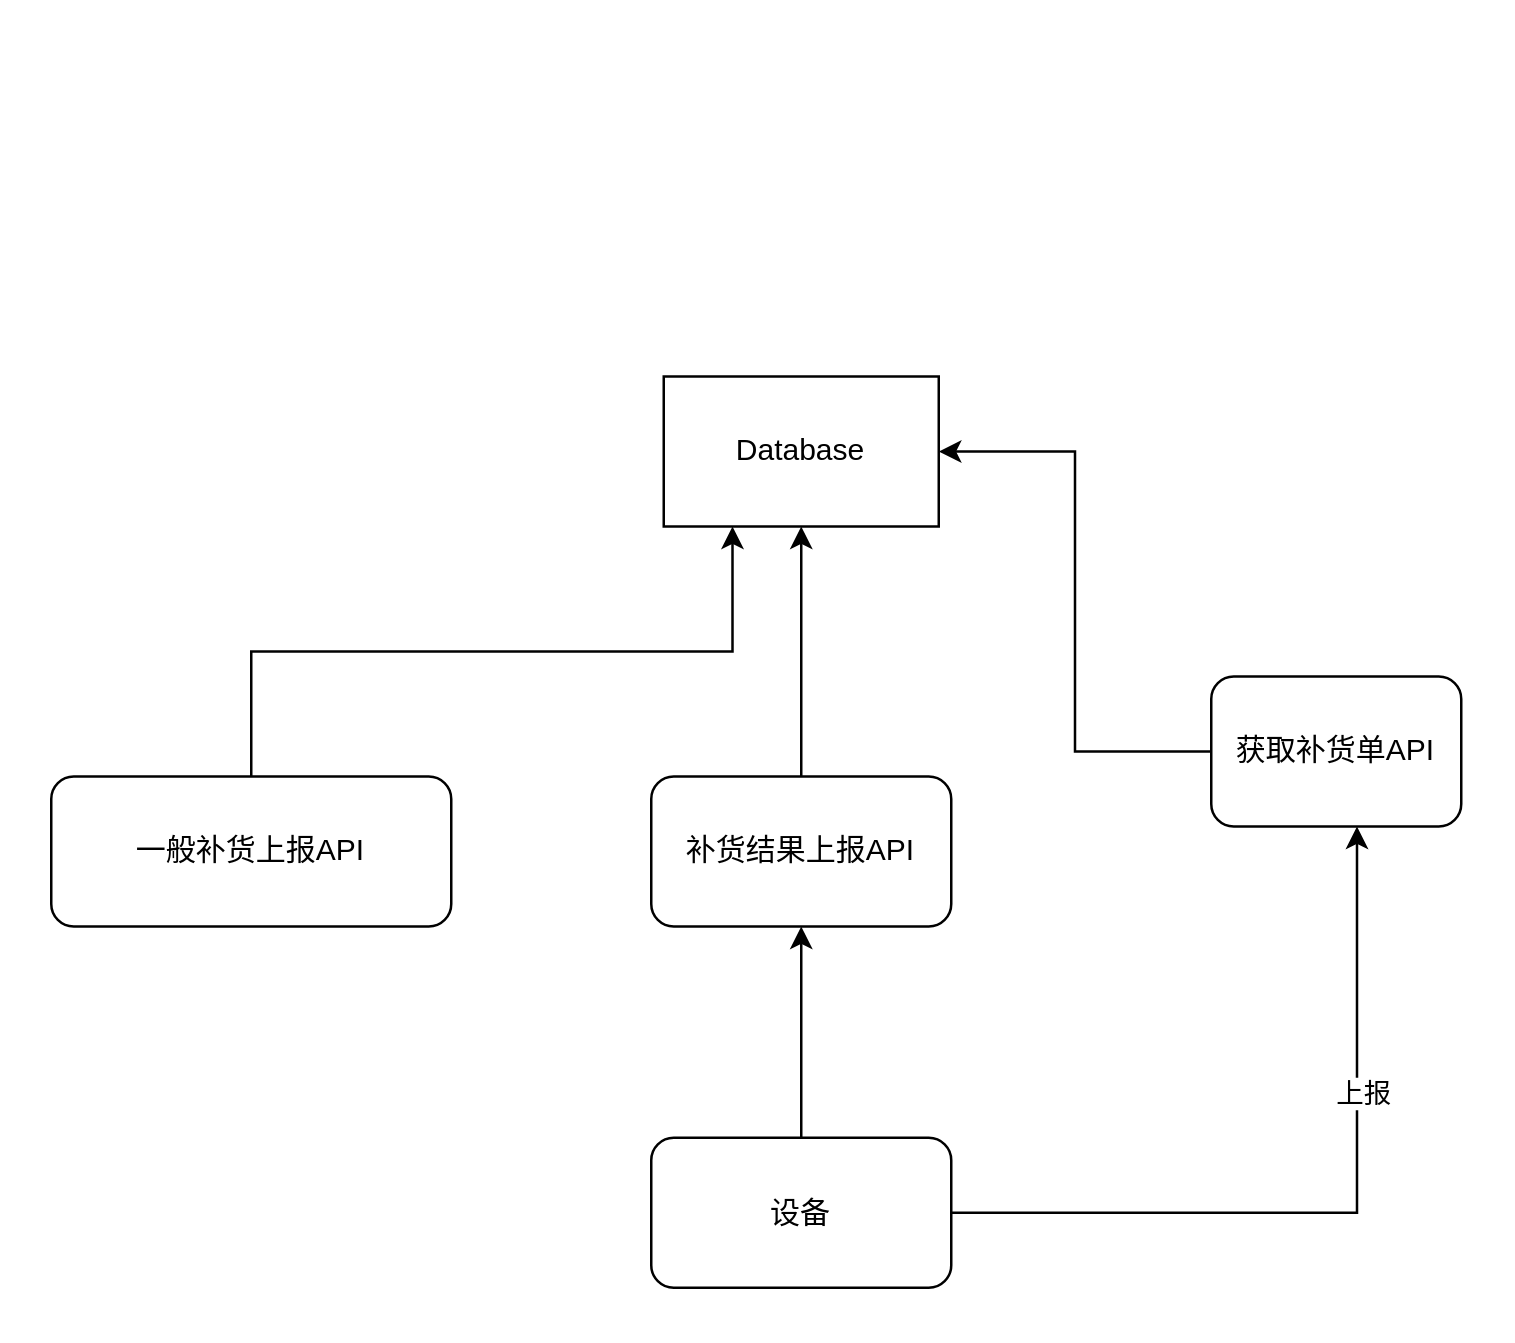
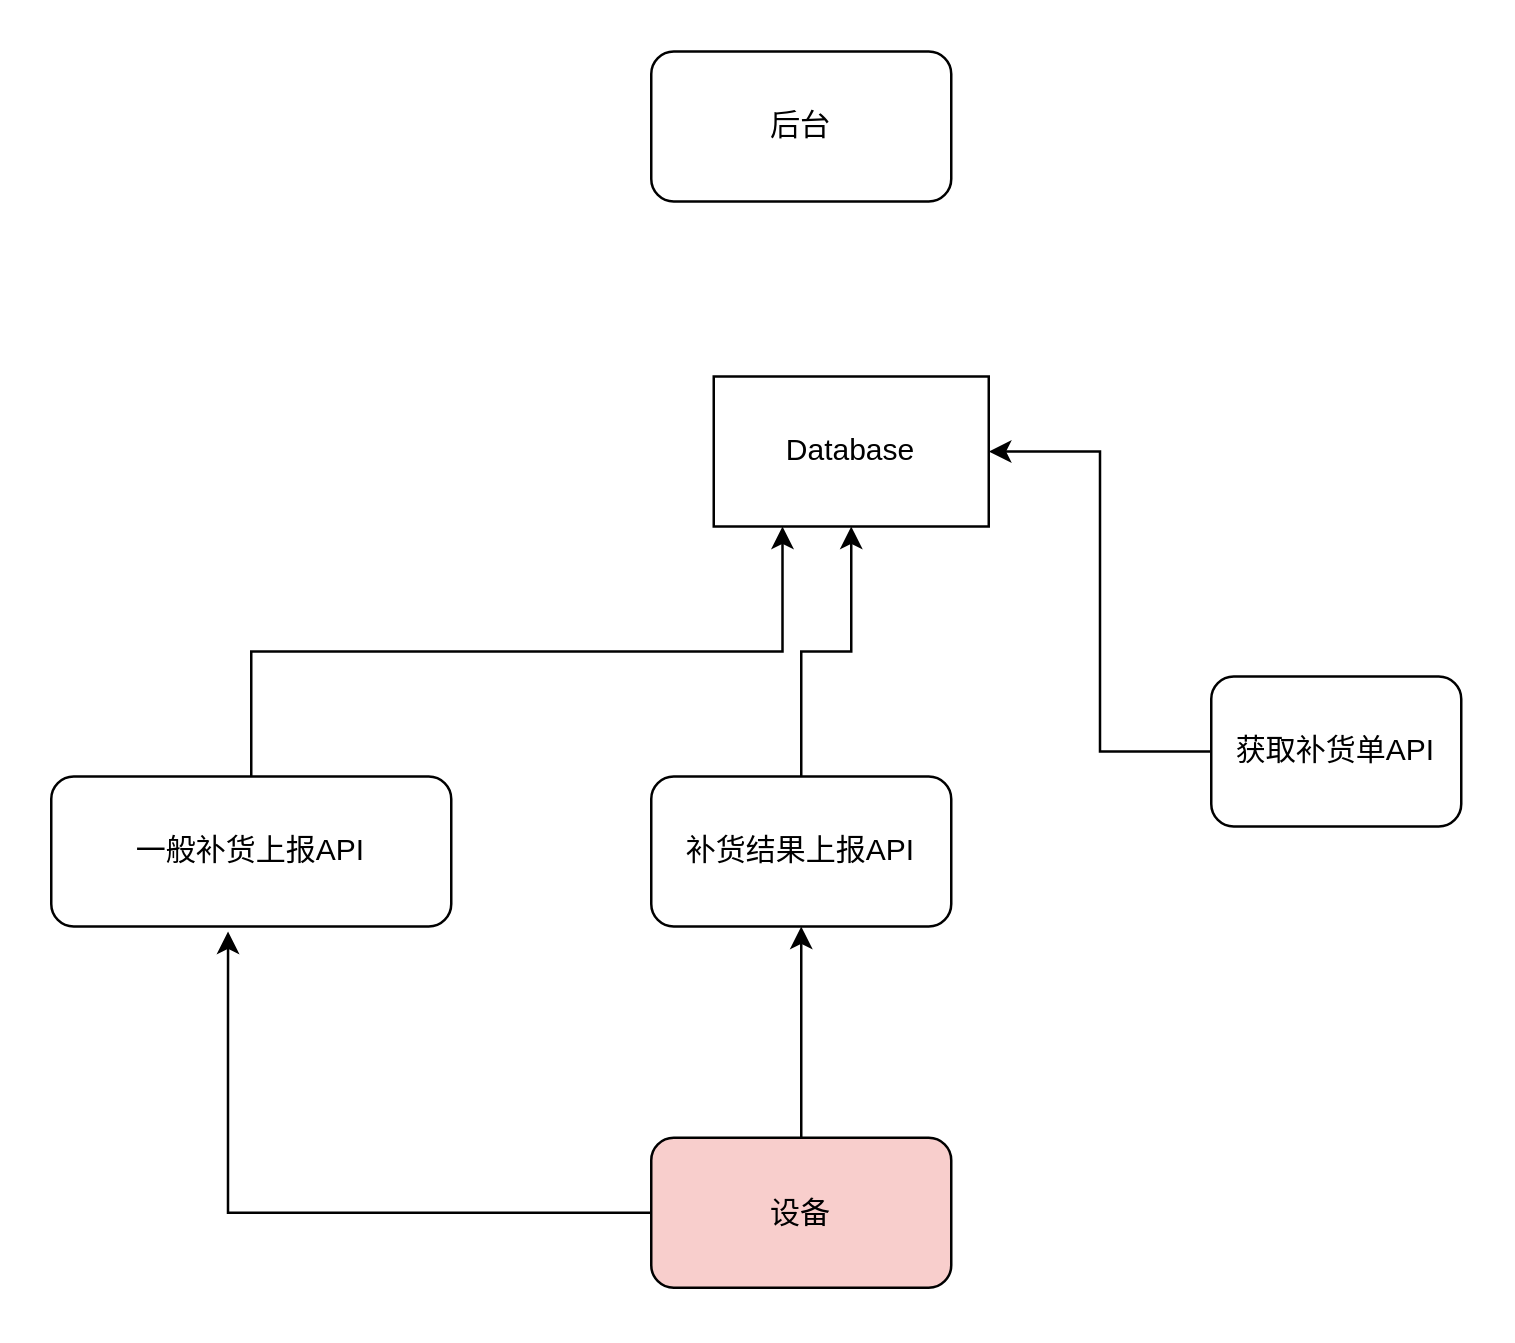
none -> (801, 126)
(801, 451) -> (851, 451)
none -> (308, 1213)
(801, 1213) -> (801, 1213)
(1210, 1213) -> none
